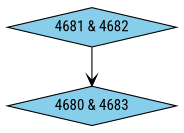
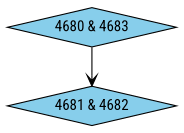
(92, 61) -> (92, 61)
